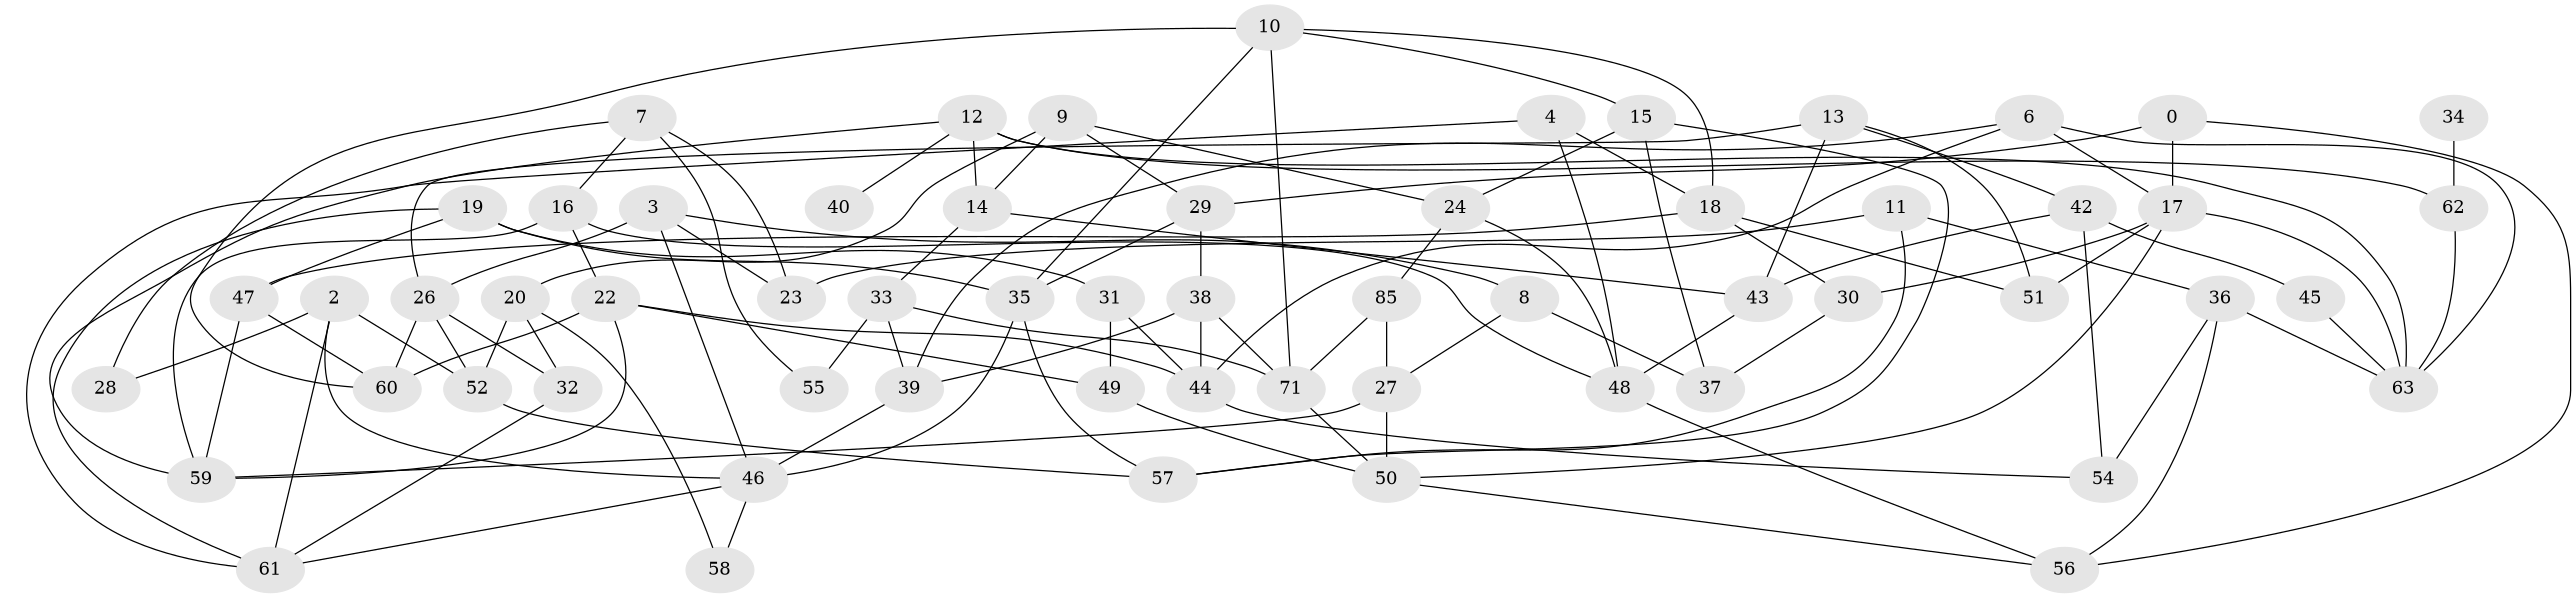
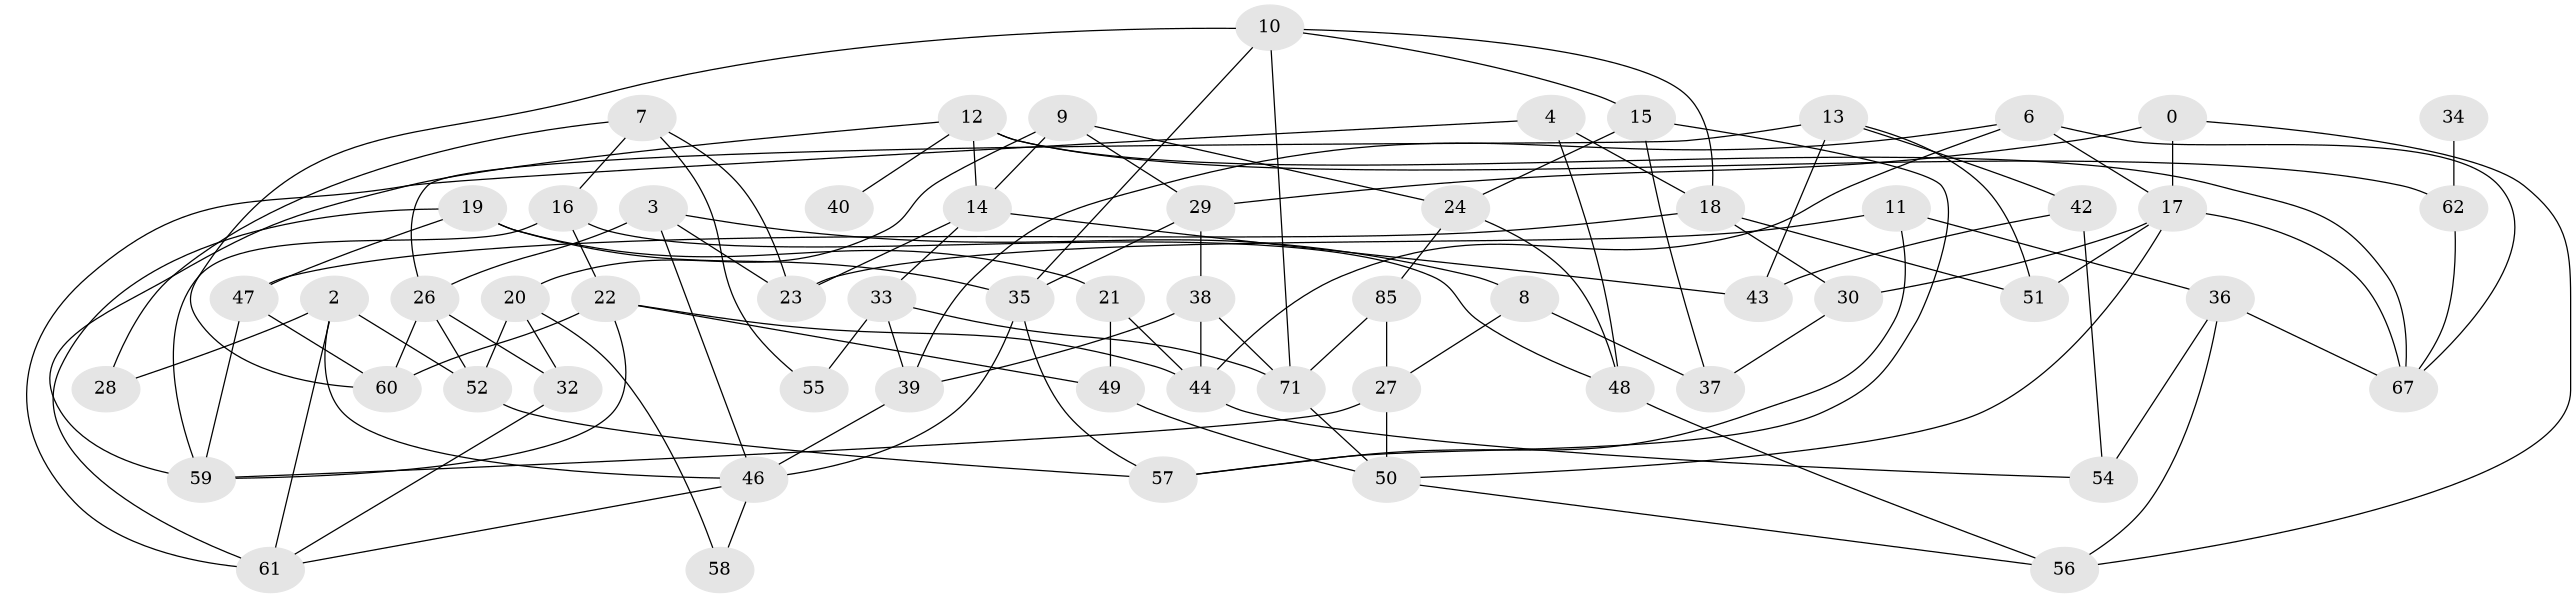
none -> (871, 260)
(1110, 299) -> (1110, 299)
(2311, 299) -> none
(1689, 344) -> none
(2404, 389) -> (2404, 389)
